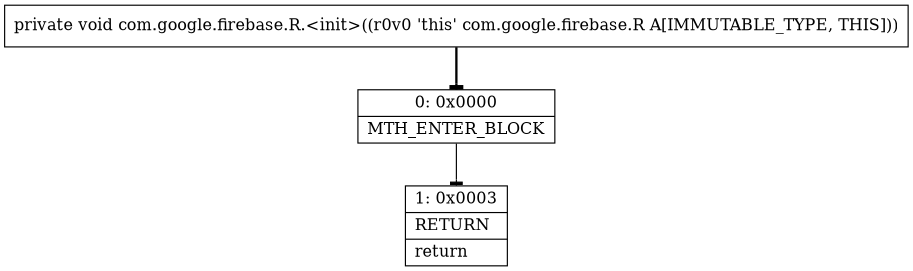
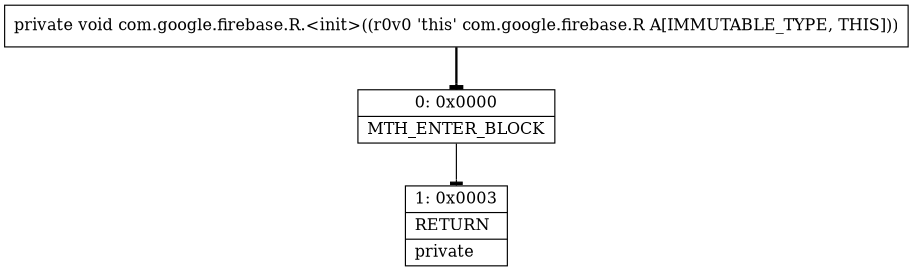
(441, 252) -> (445, 252)
